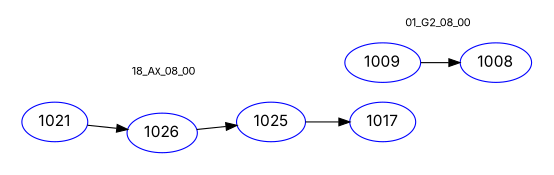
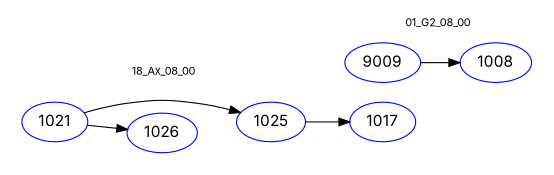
(383, 63) -> (383, 63)
(211, 128) -> (157, 100)
